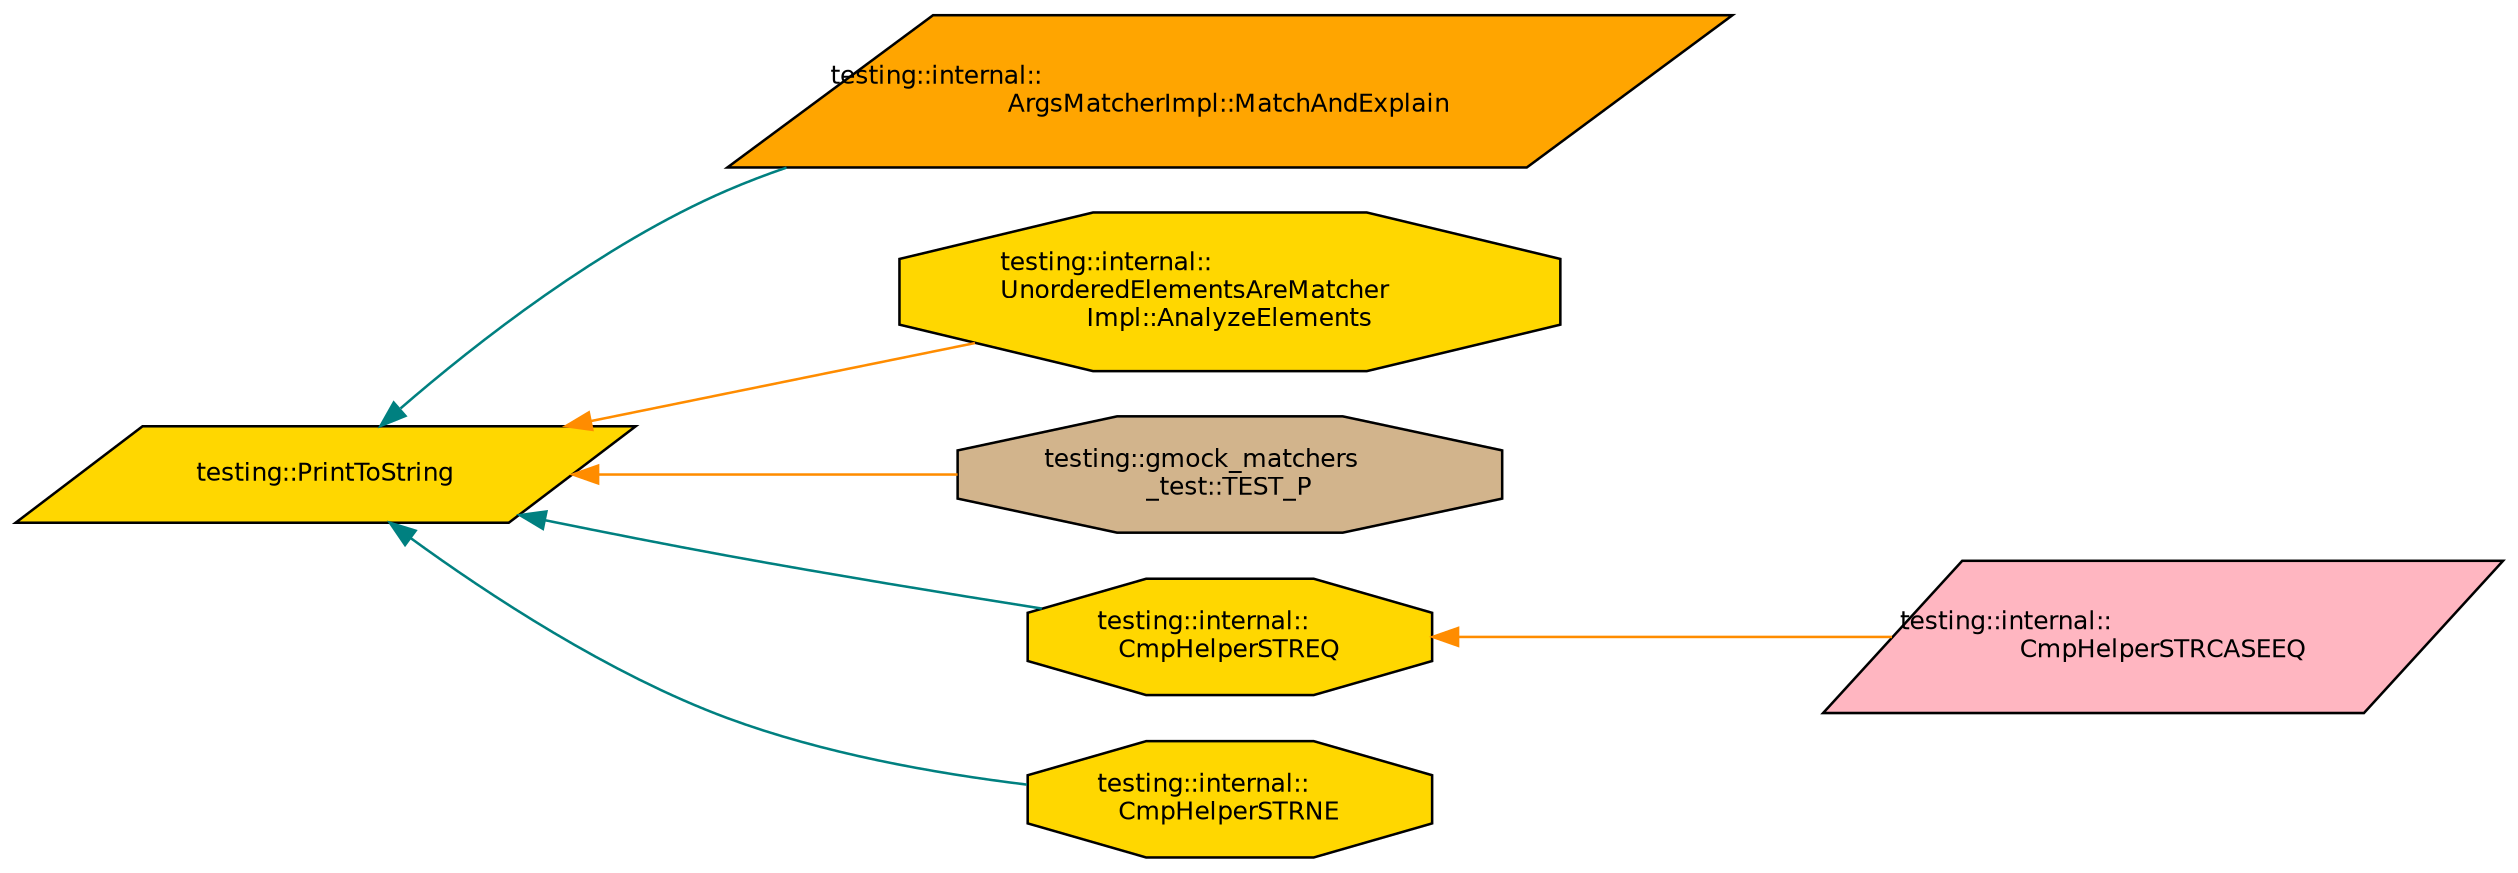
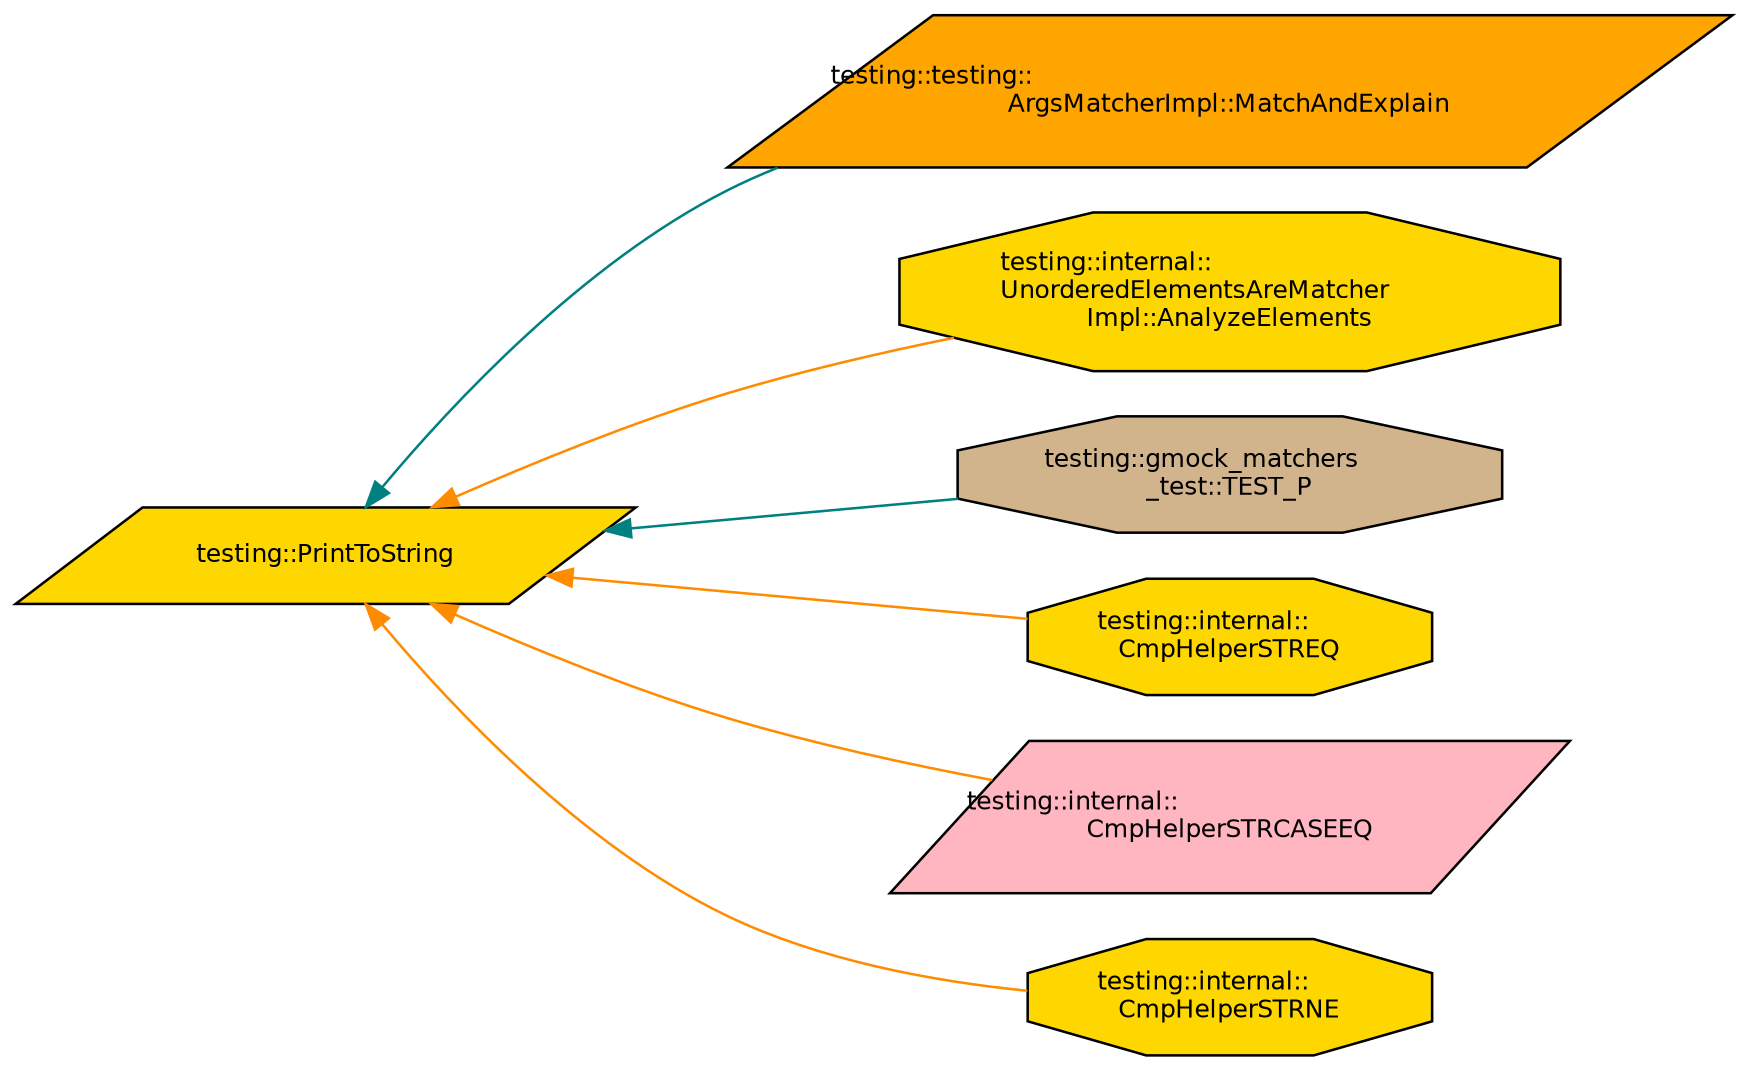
(1230, 91) -> (1230, 91)
(778, 475) -> (795, 514)
(793, 567) -> (800, 598)
(1675, 637) -> (718, 715)
(701, 707) -> (664, 881)
